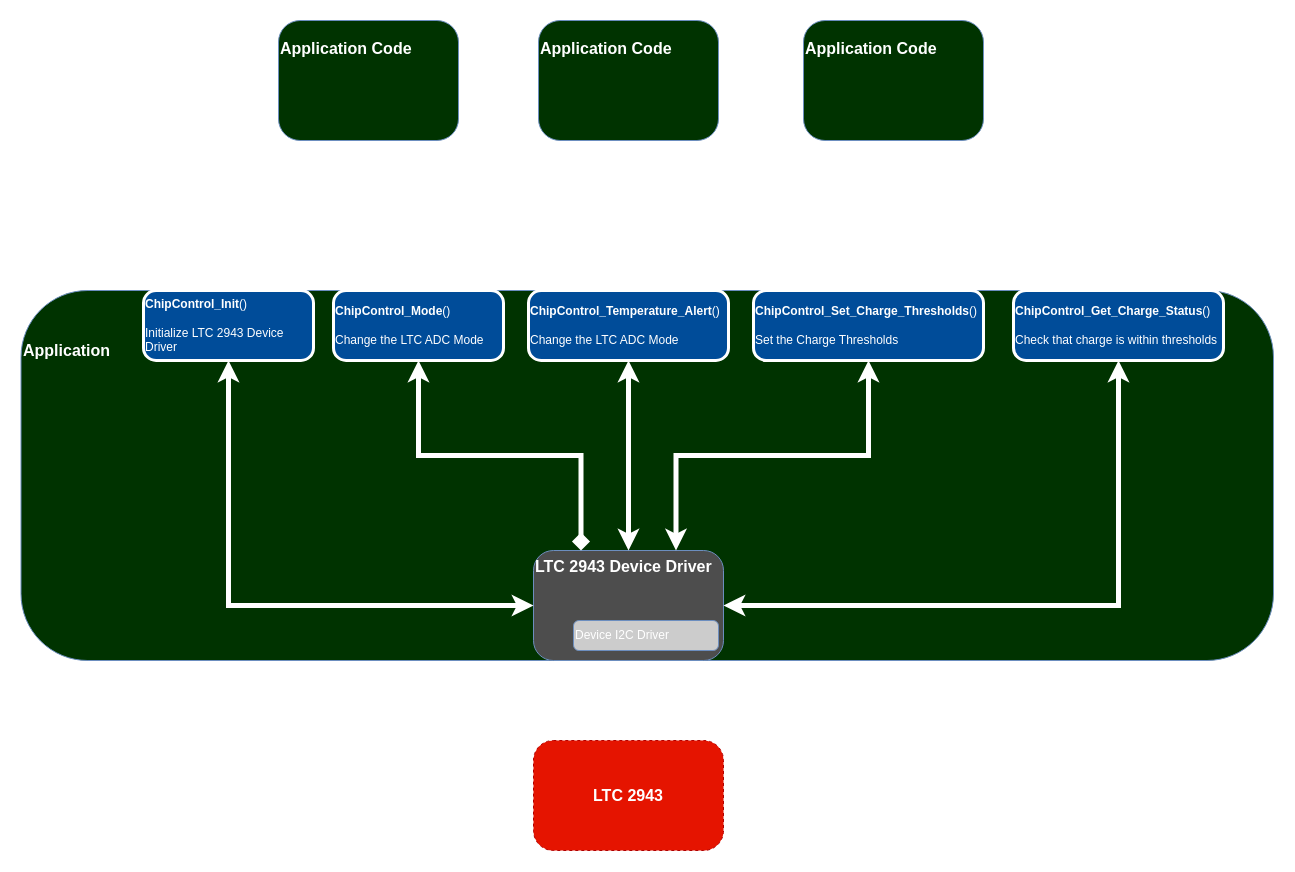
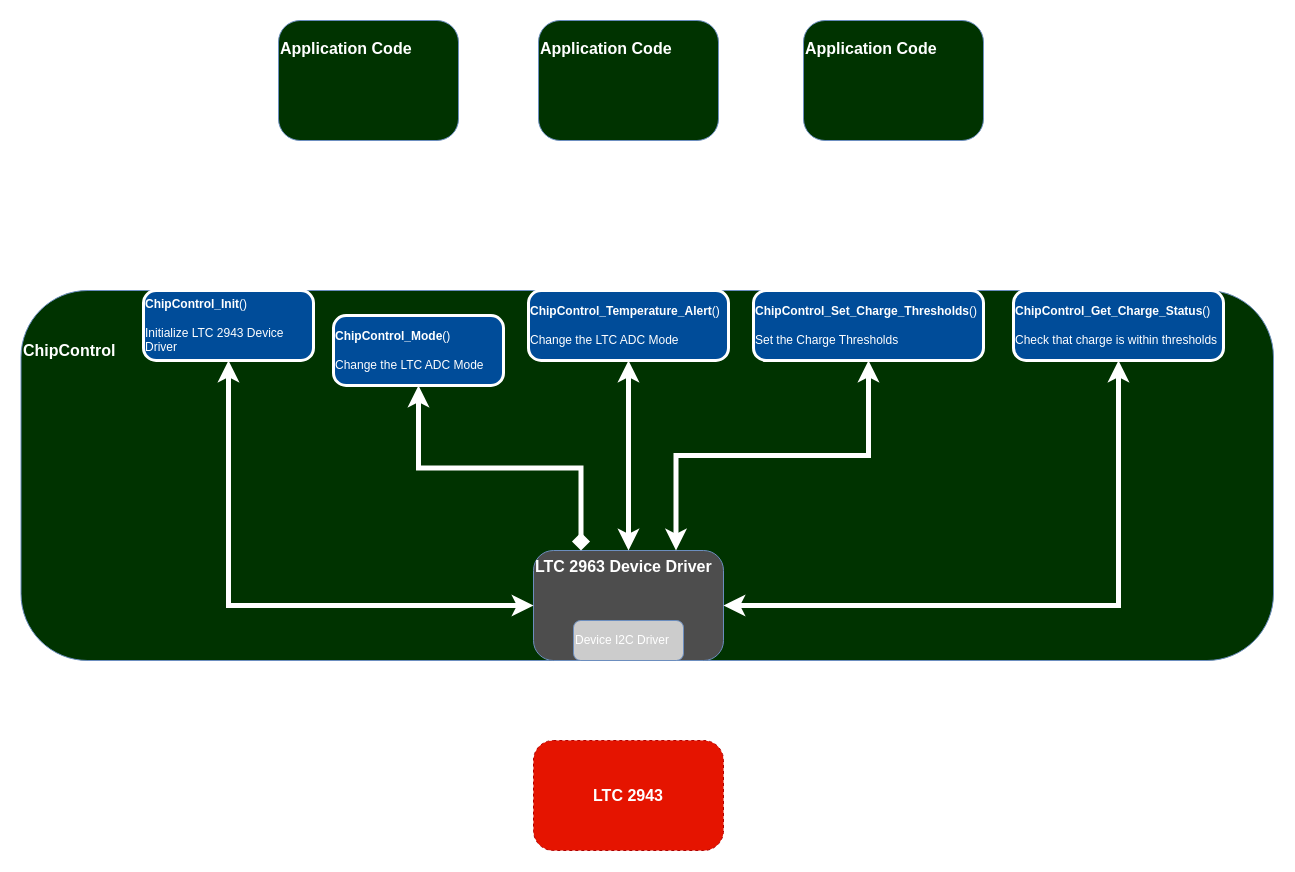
(419, 326) -> (419, 351)
(67, 351) -> (69, 351)
(624, 567) -> (624, 567)
(646, 636) -> (629, 641)
